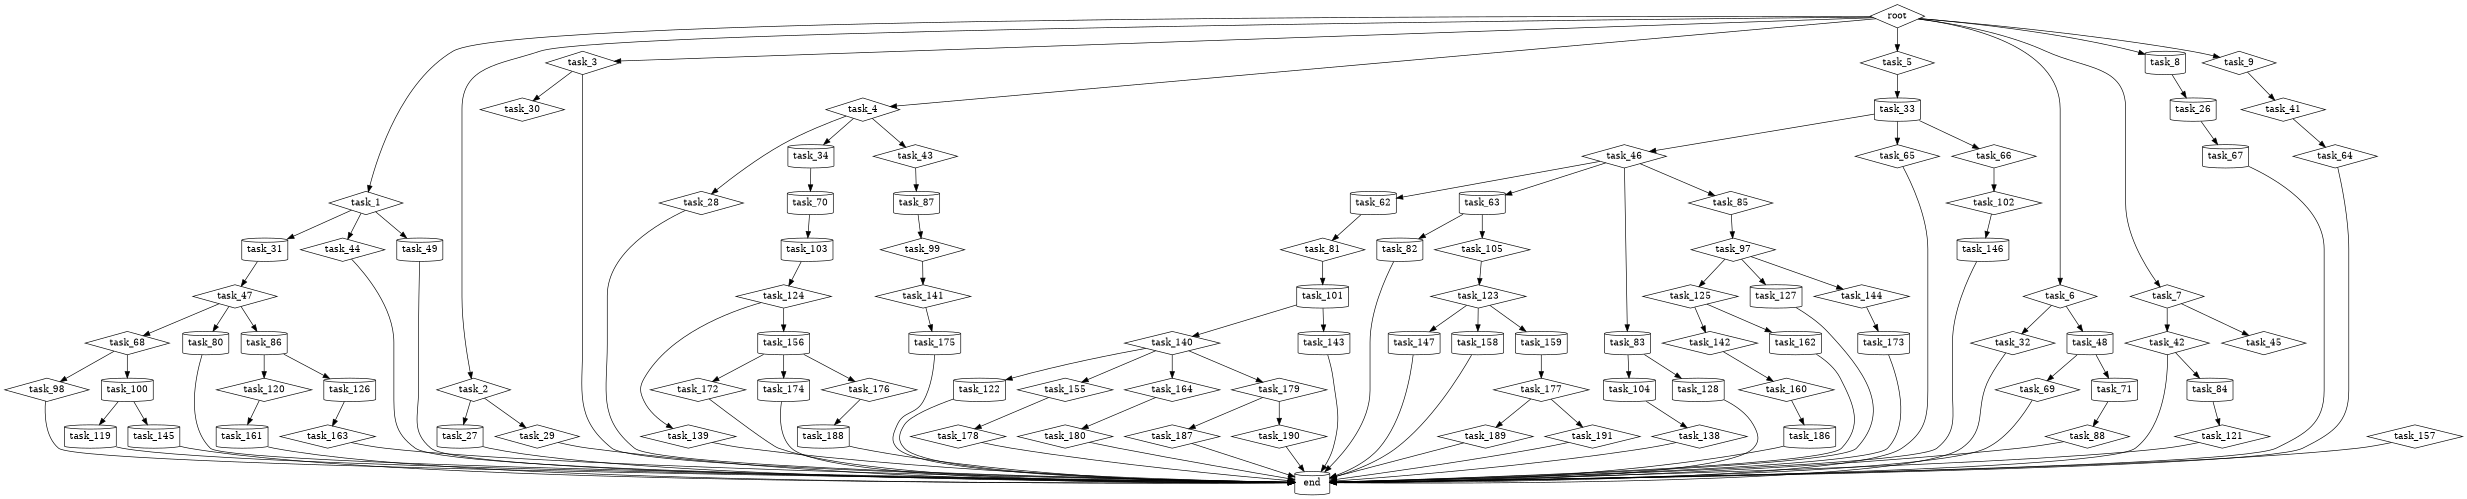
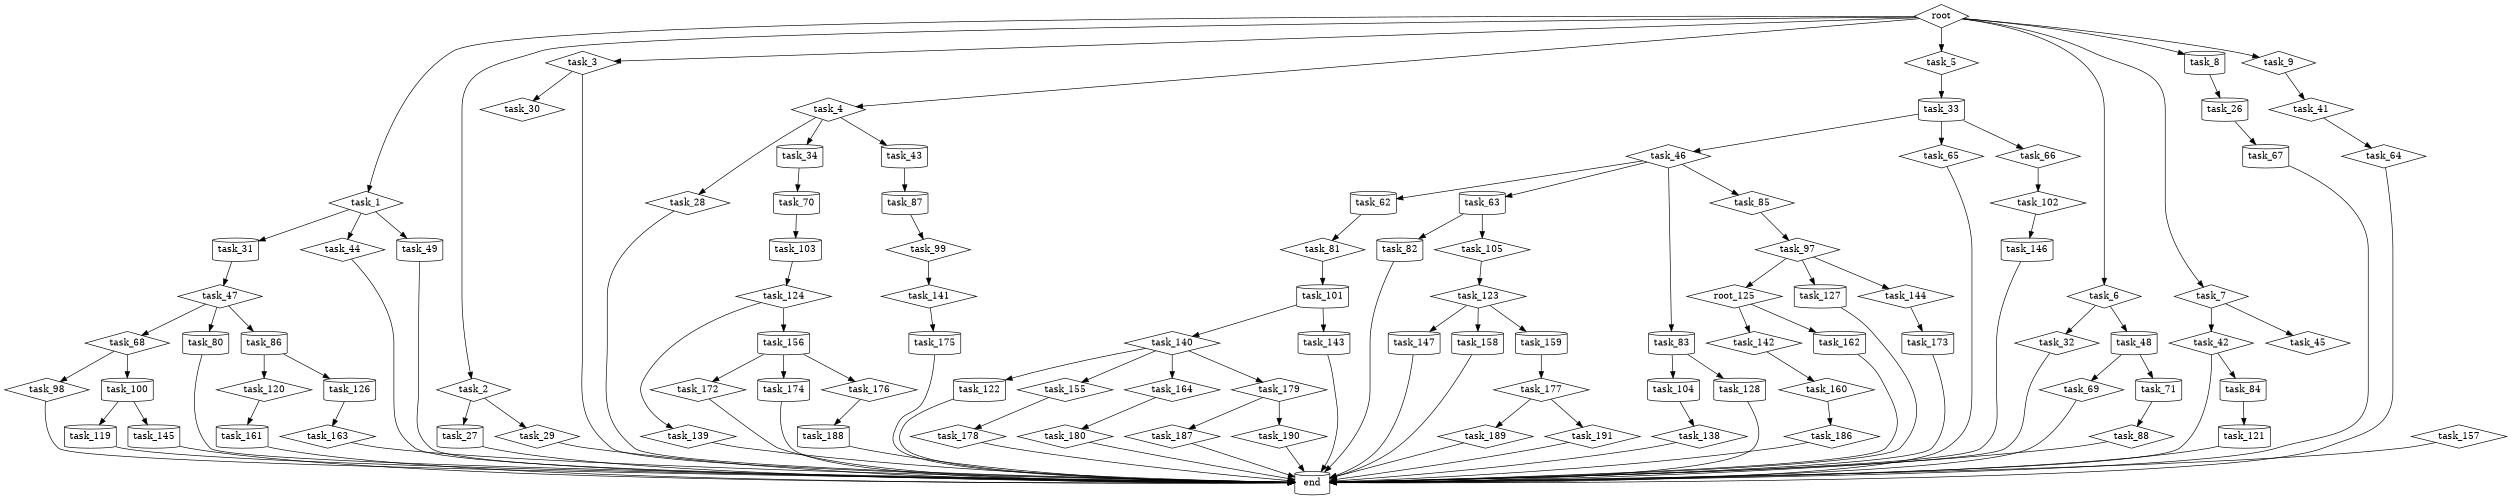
(915, 156) -> (904, 156)
(1690, 296) -> (1735, 296)
(1810, 437) -> (1832, 437)
(2222, 437) -> (2244, 437)
